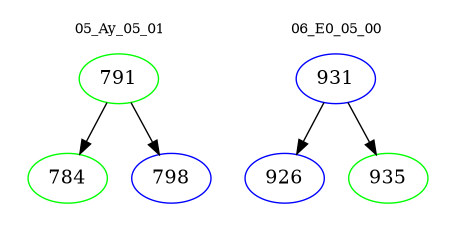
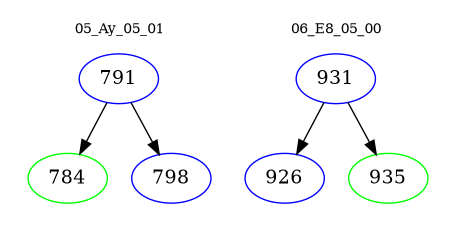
(337, 30) -> (337, 30)
(119, 79) -> (119, 79)
